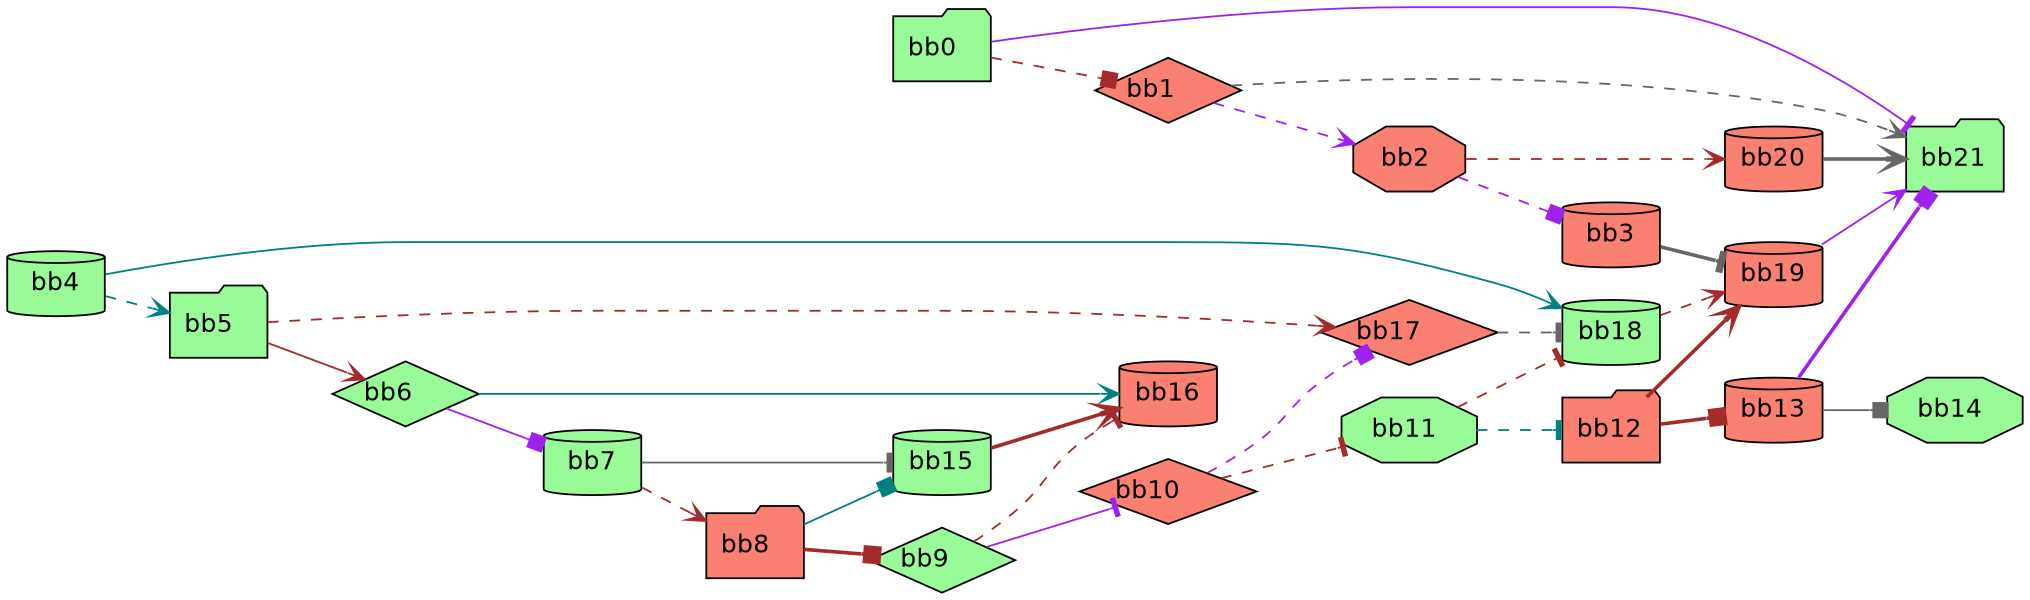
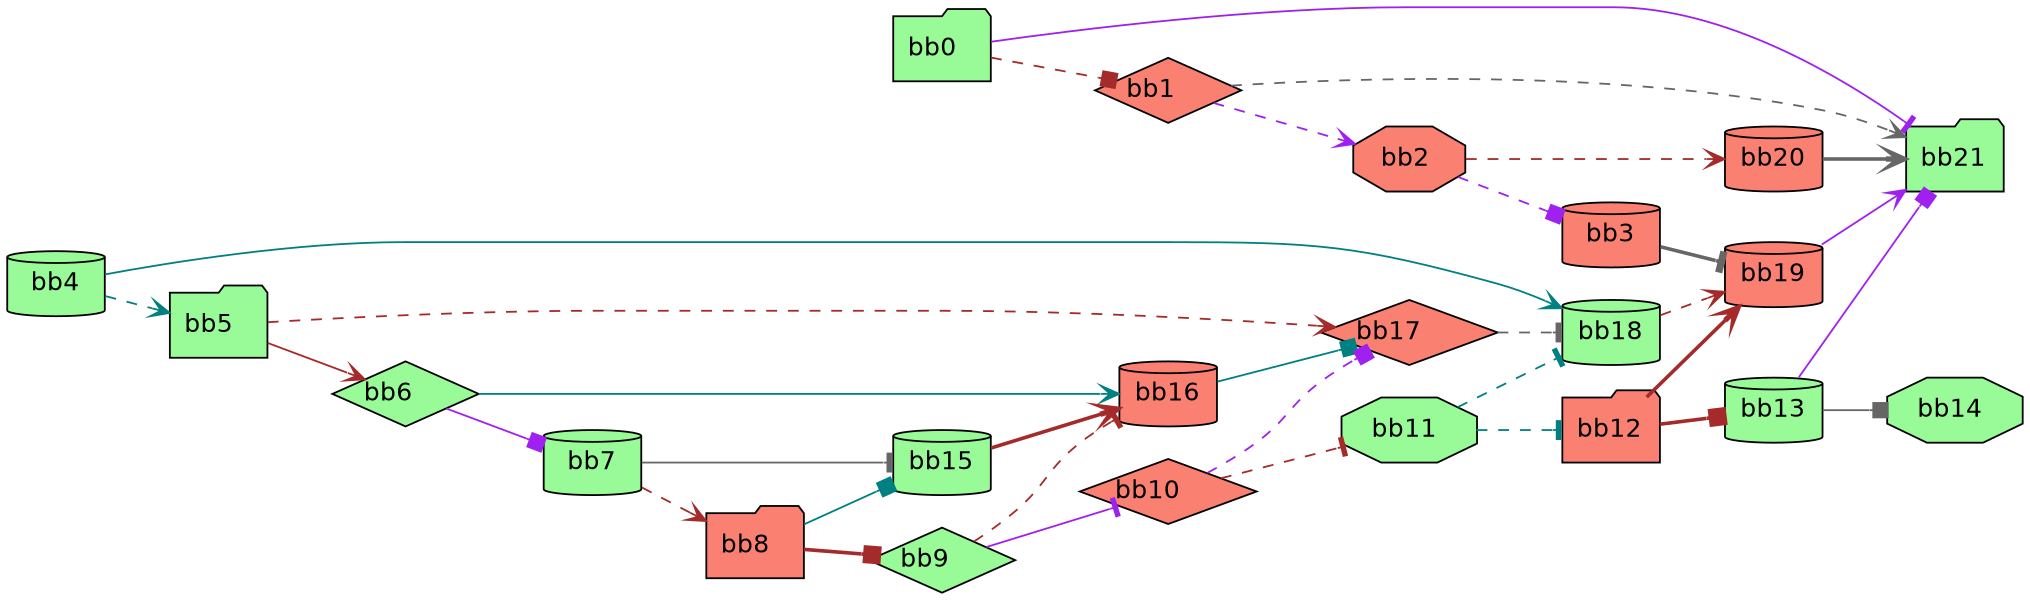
(1859, 292) -> (1859, 292)
none -> (1278, 366)
(1505, 384) -> (1505, 384)
(1774, 410) -> (1774, 410)
